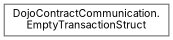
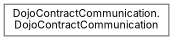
(87, 20) -> (87, 20)
